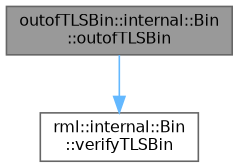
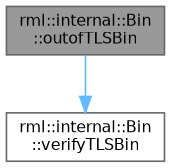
(119, 31) -> (85, 31)
